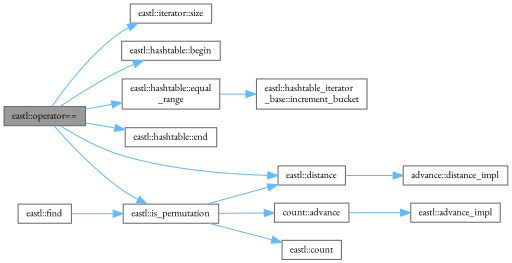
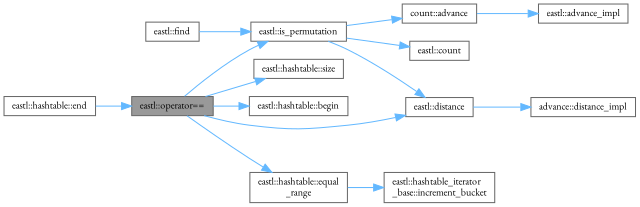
(171, 14) -> (299, 69)
(100, 125) -> (109, 106)
